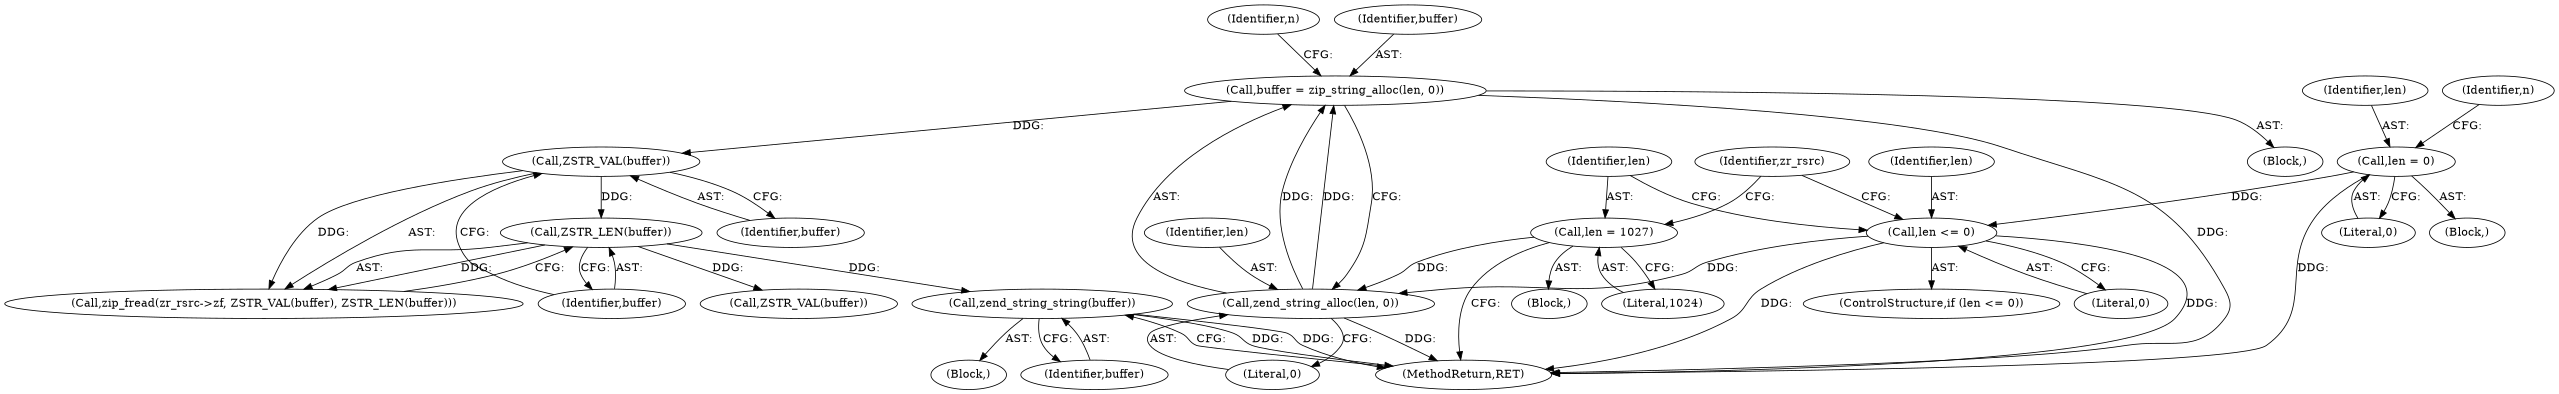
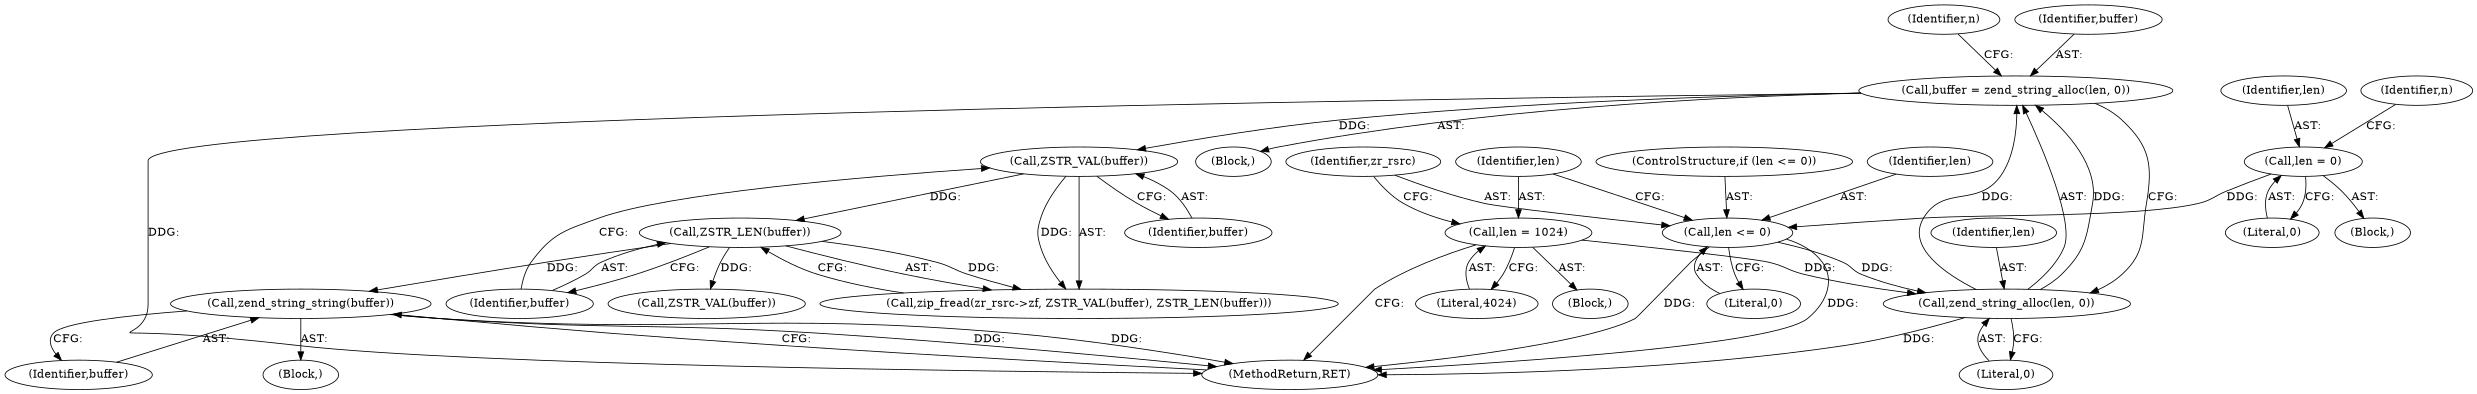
(1335, 91) -> (2016, 91)
(1878, 197) -> (1500, 197)
(1604, 233) -> (1518, 233)
(1932, 264) -> (1726, 193)
(1663, 304) -> (1477, 304)
(2019, 365) -> none
